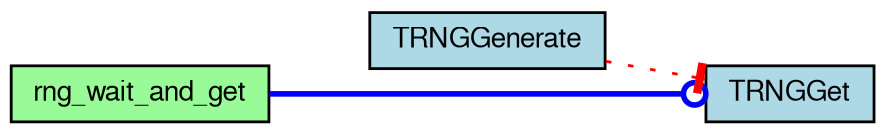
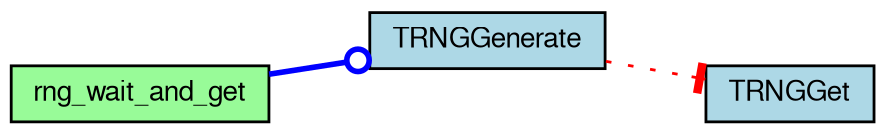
(476, 94) -> (308, 68)
